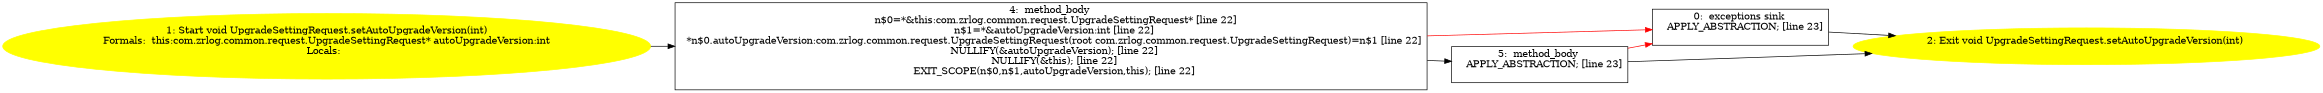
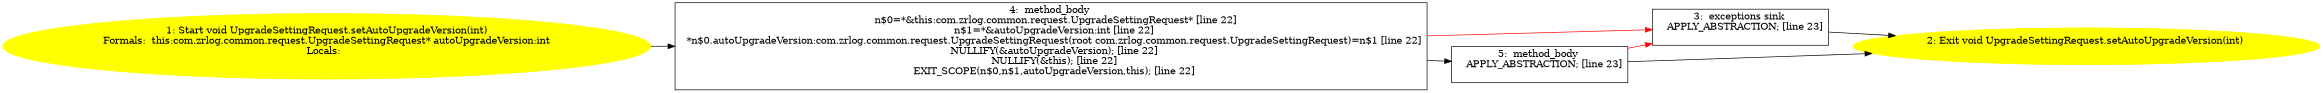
(1740, 27) -> (1740, 27)
